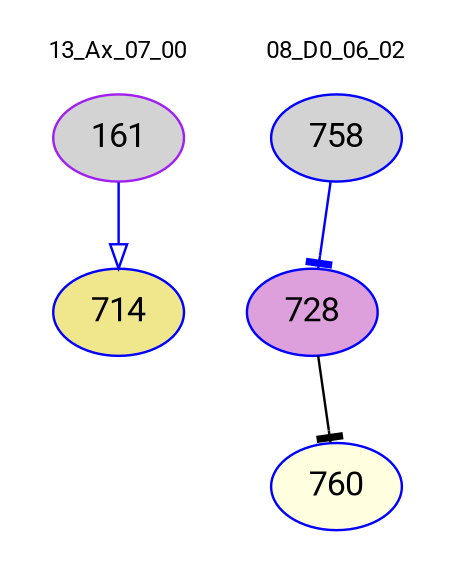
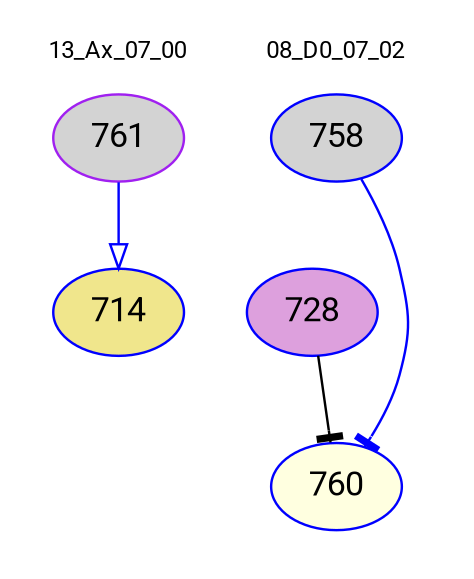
(336, 52) -> (336, 52)
(119, 138) -> (119, 138)
(325, 219) -> (407, 307)
